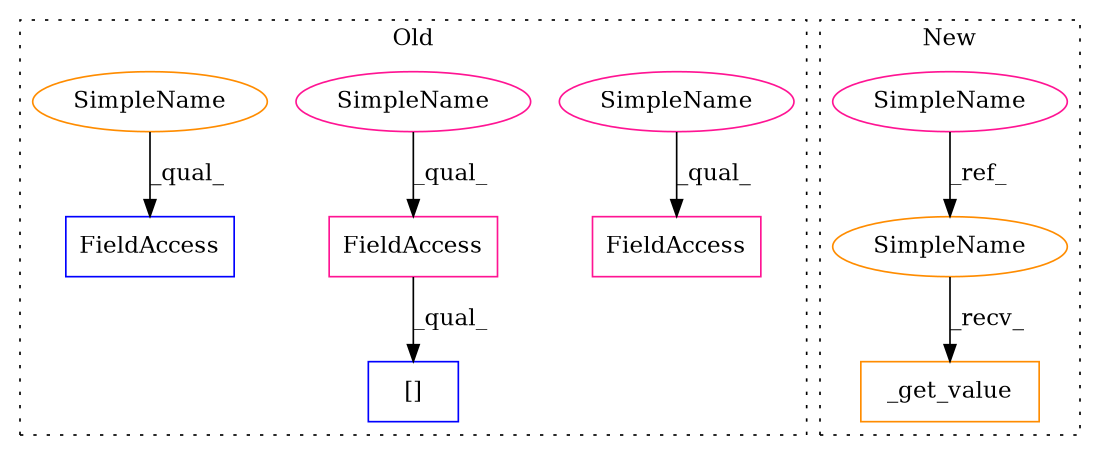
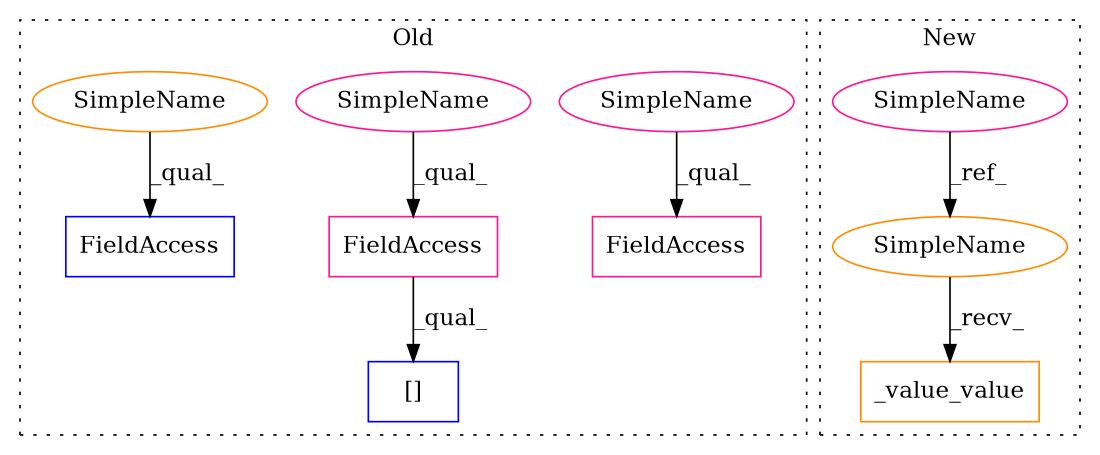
(950, 392) -> (950, 392)
